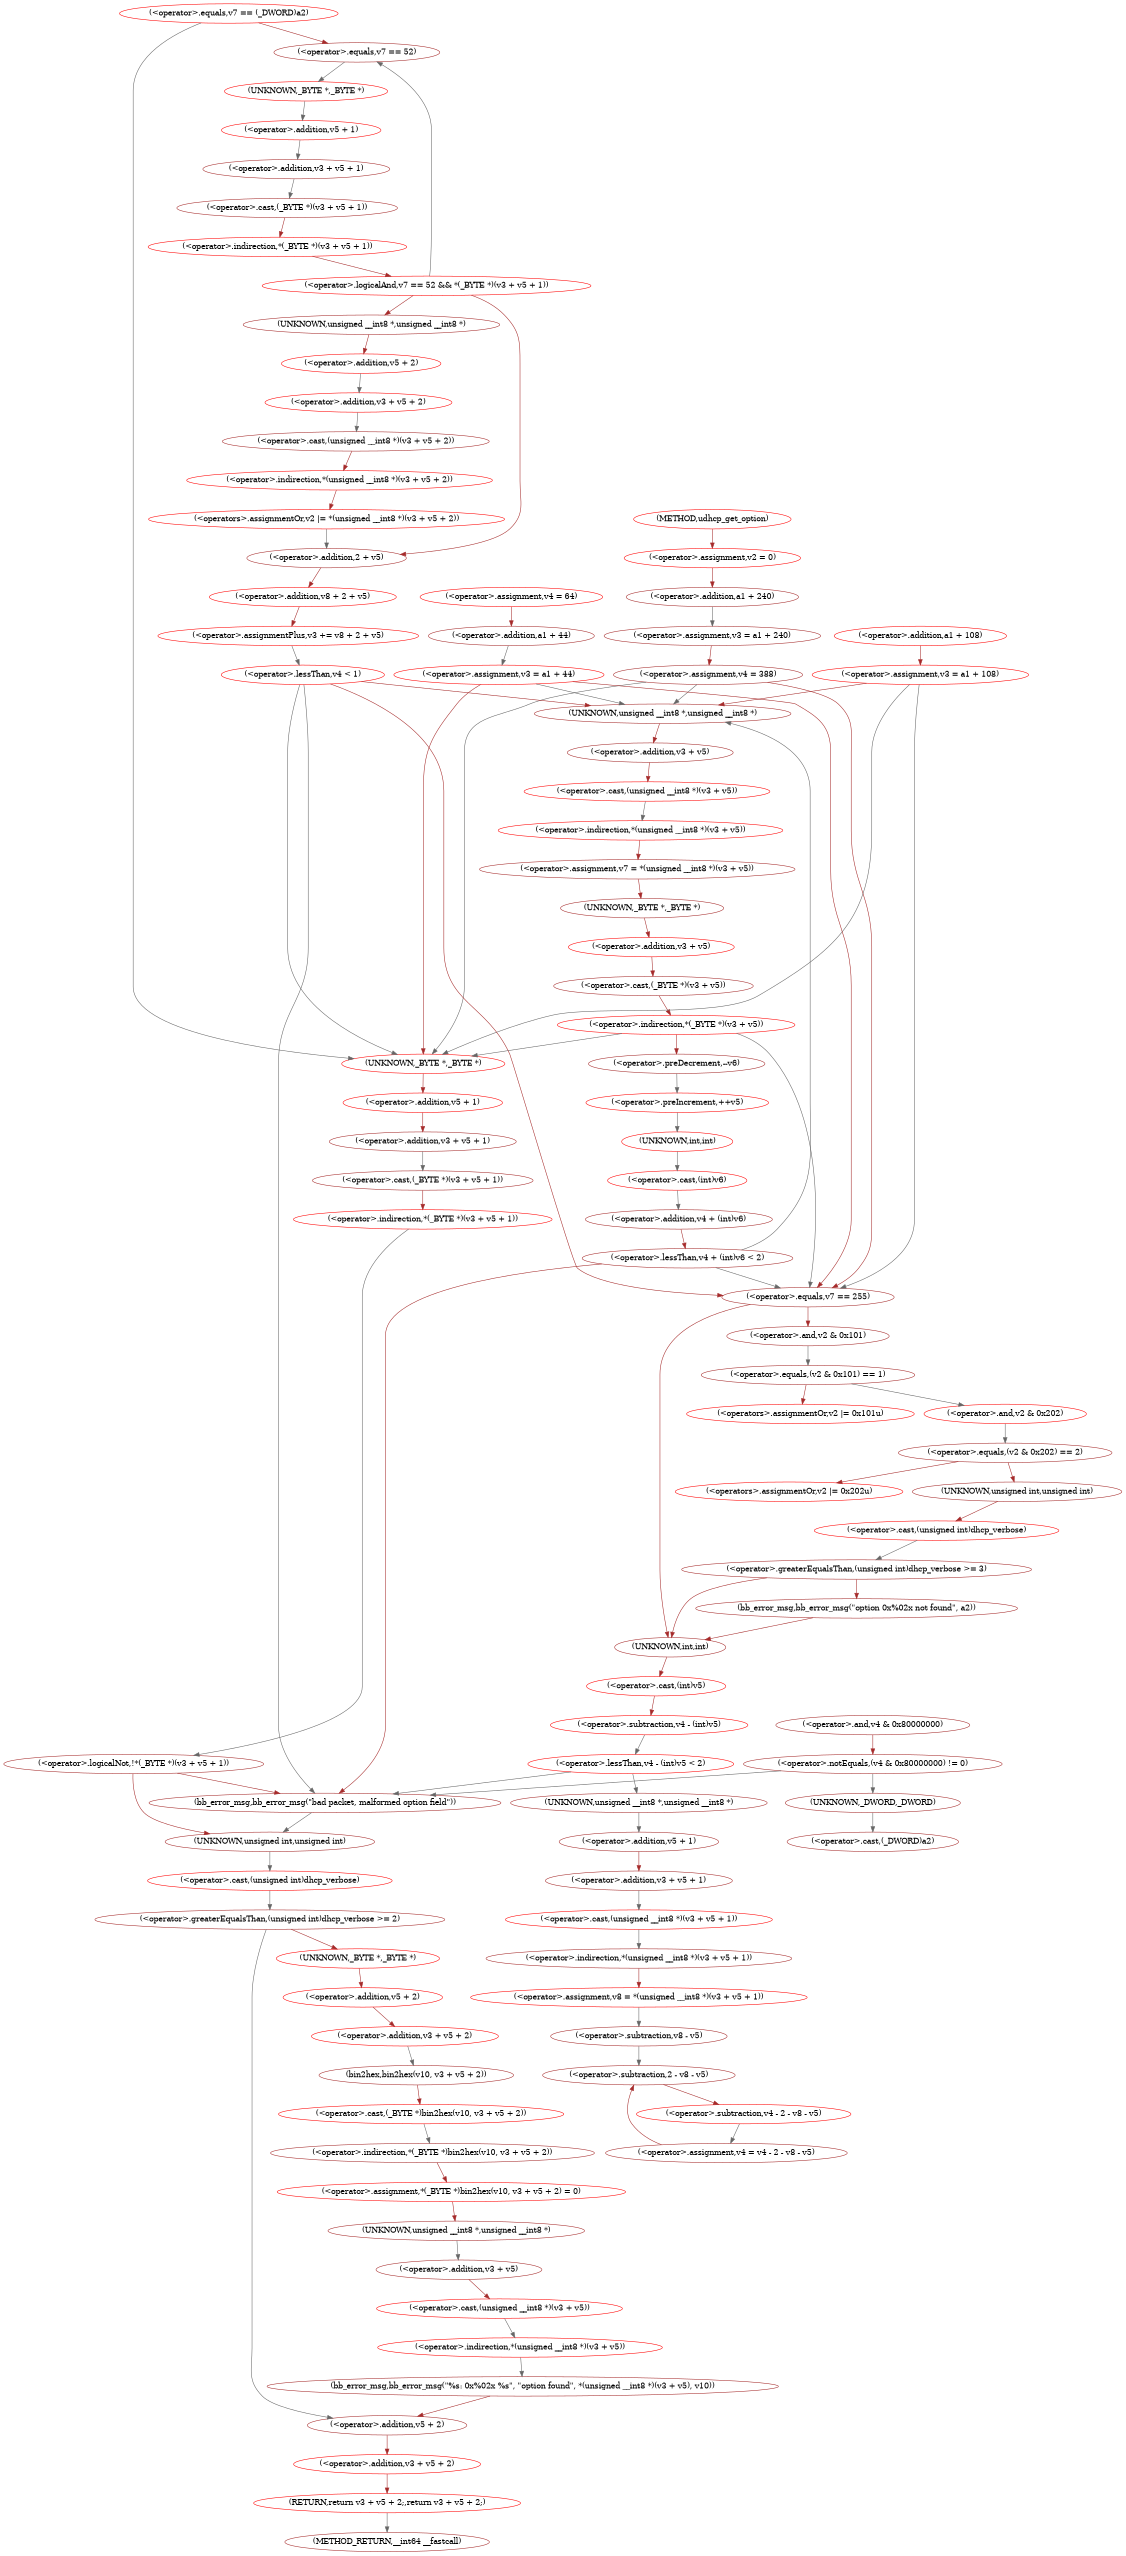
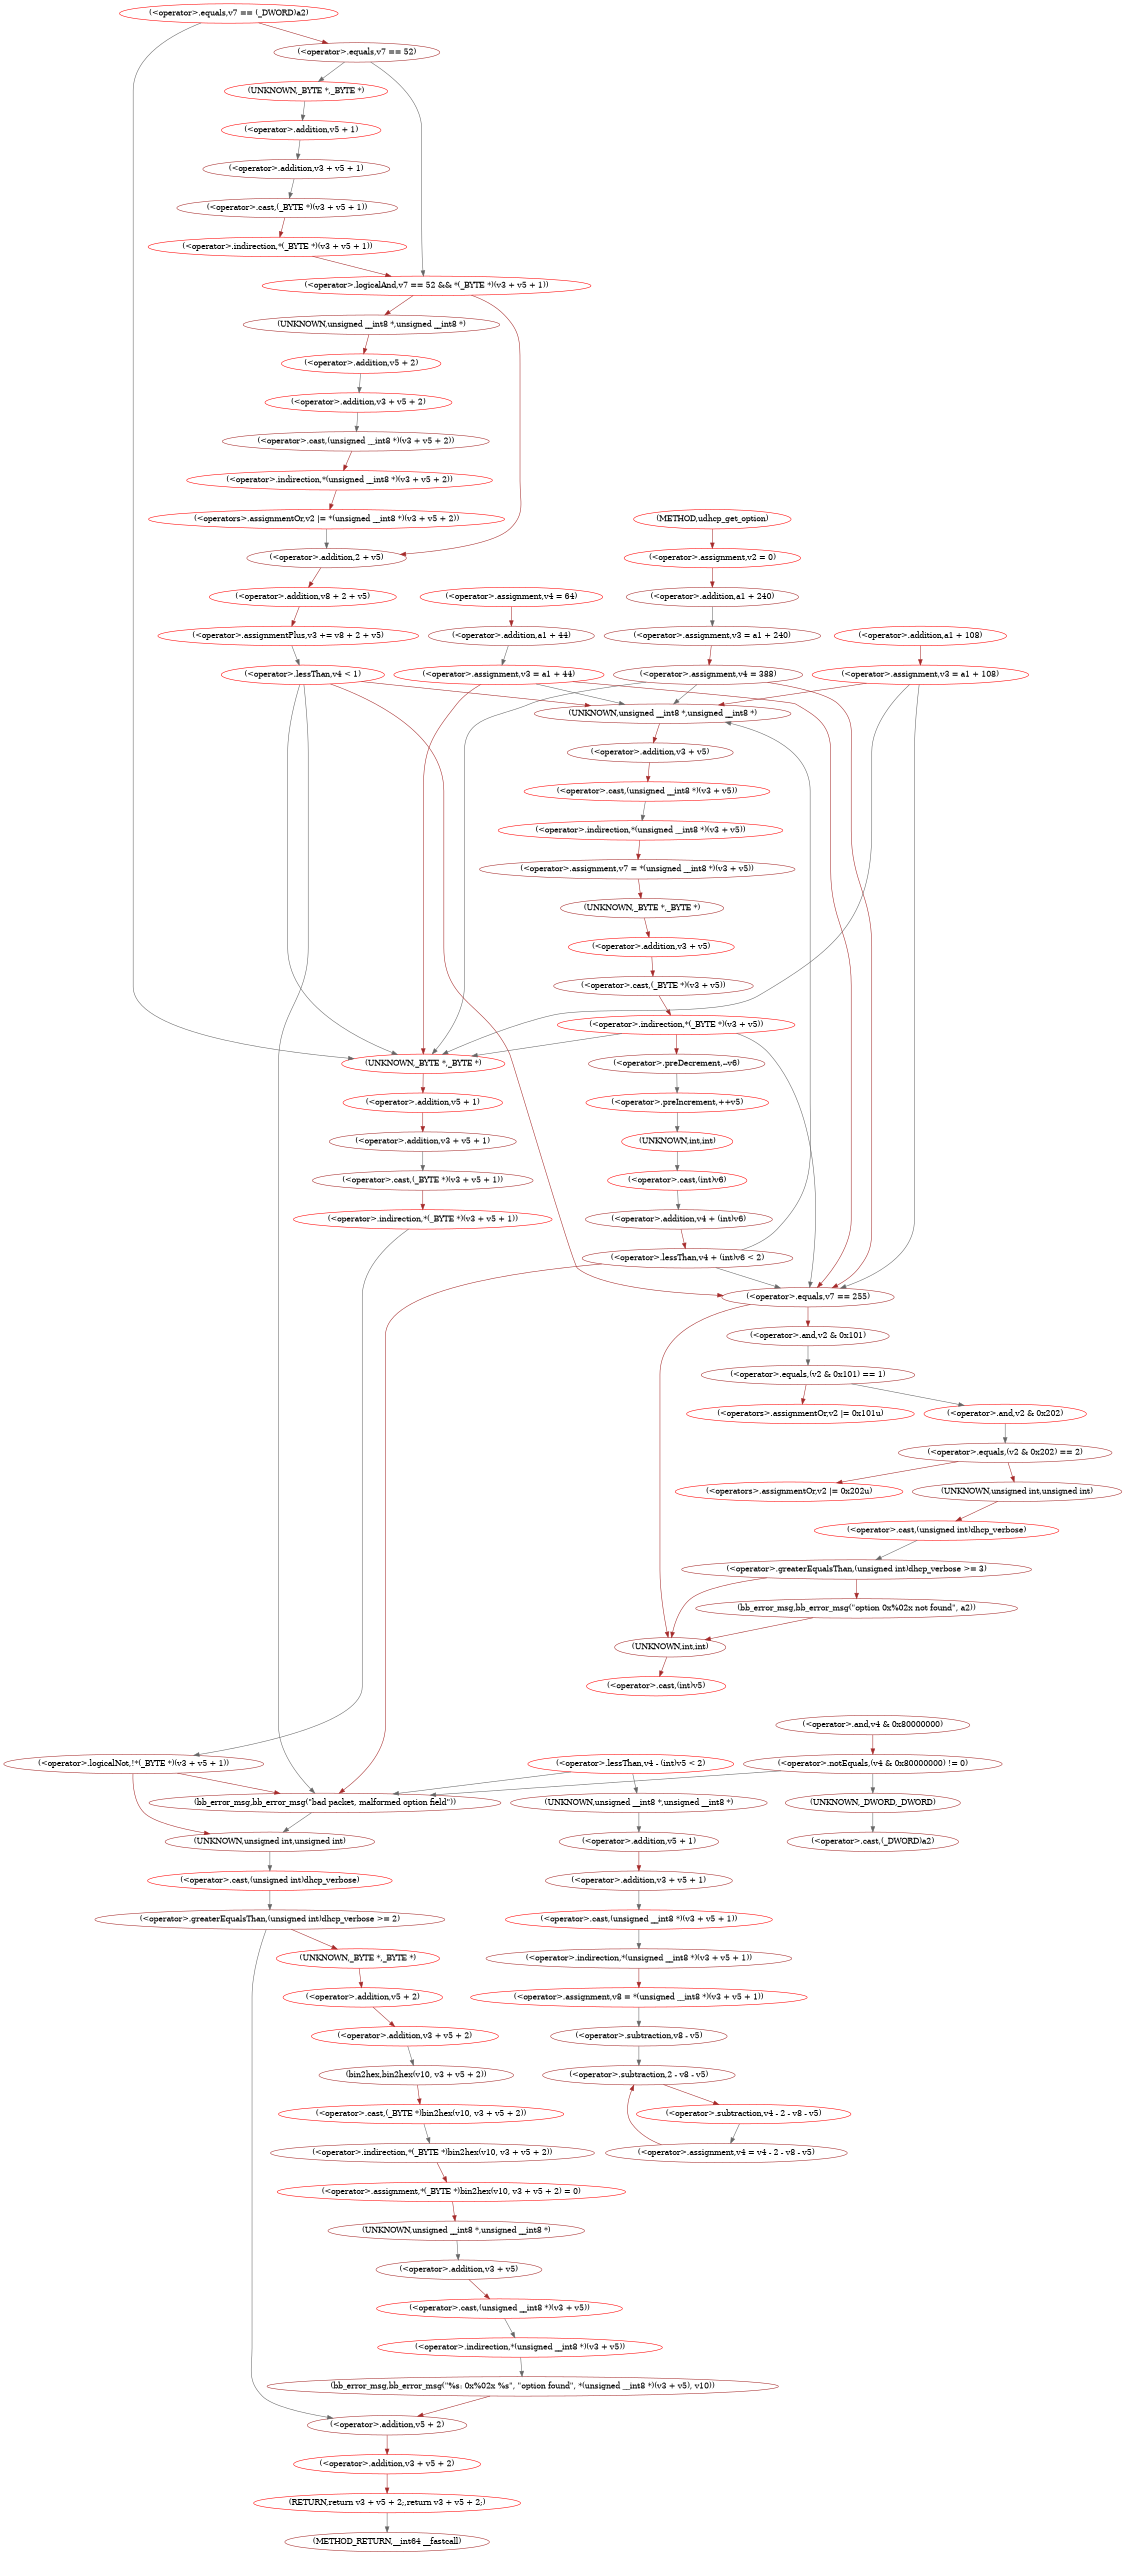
(431, 160) -> (422, 156)
(649, 1725) -> none
